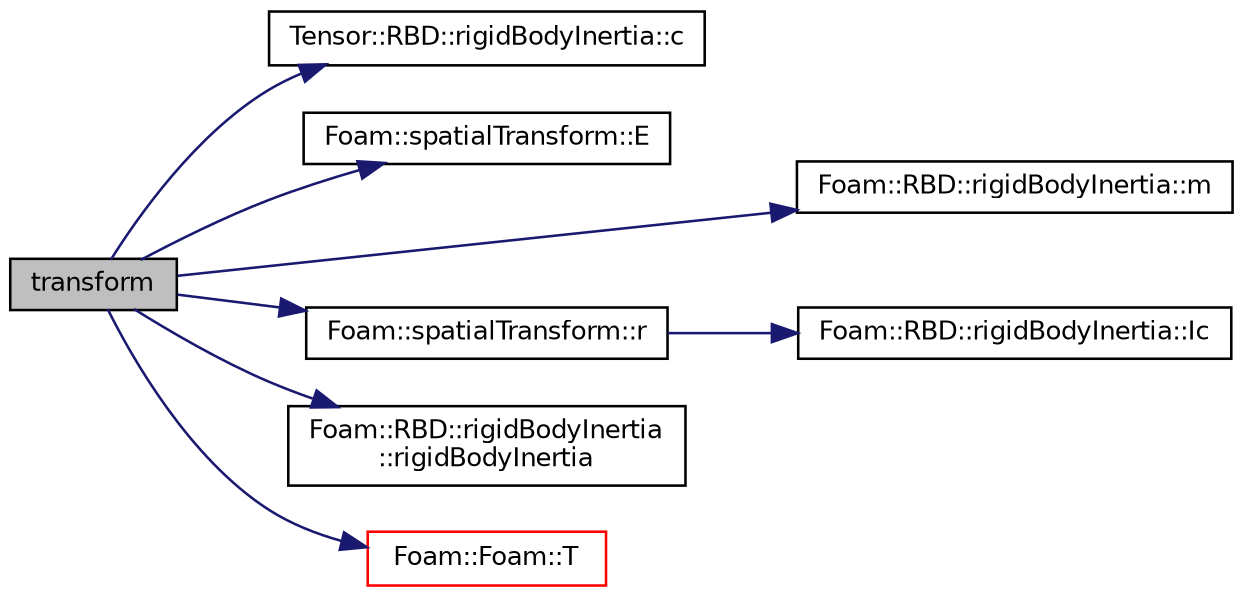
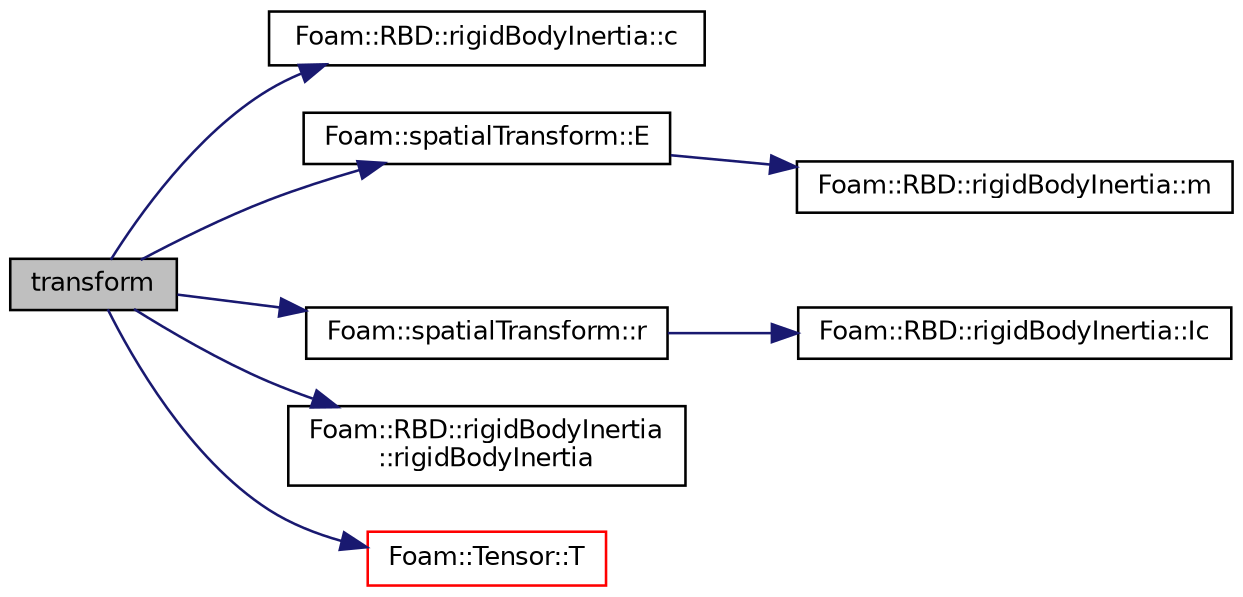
(487, 38) -> (487, 38)
(474, 244) -> (721, 160)
(487, 559) -> (487, 559)
